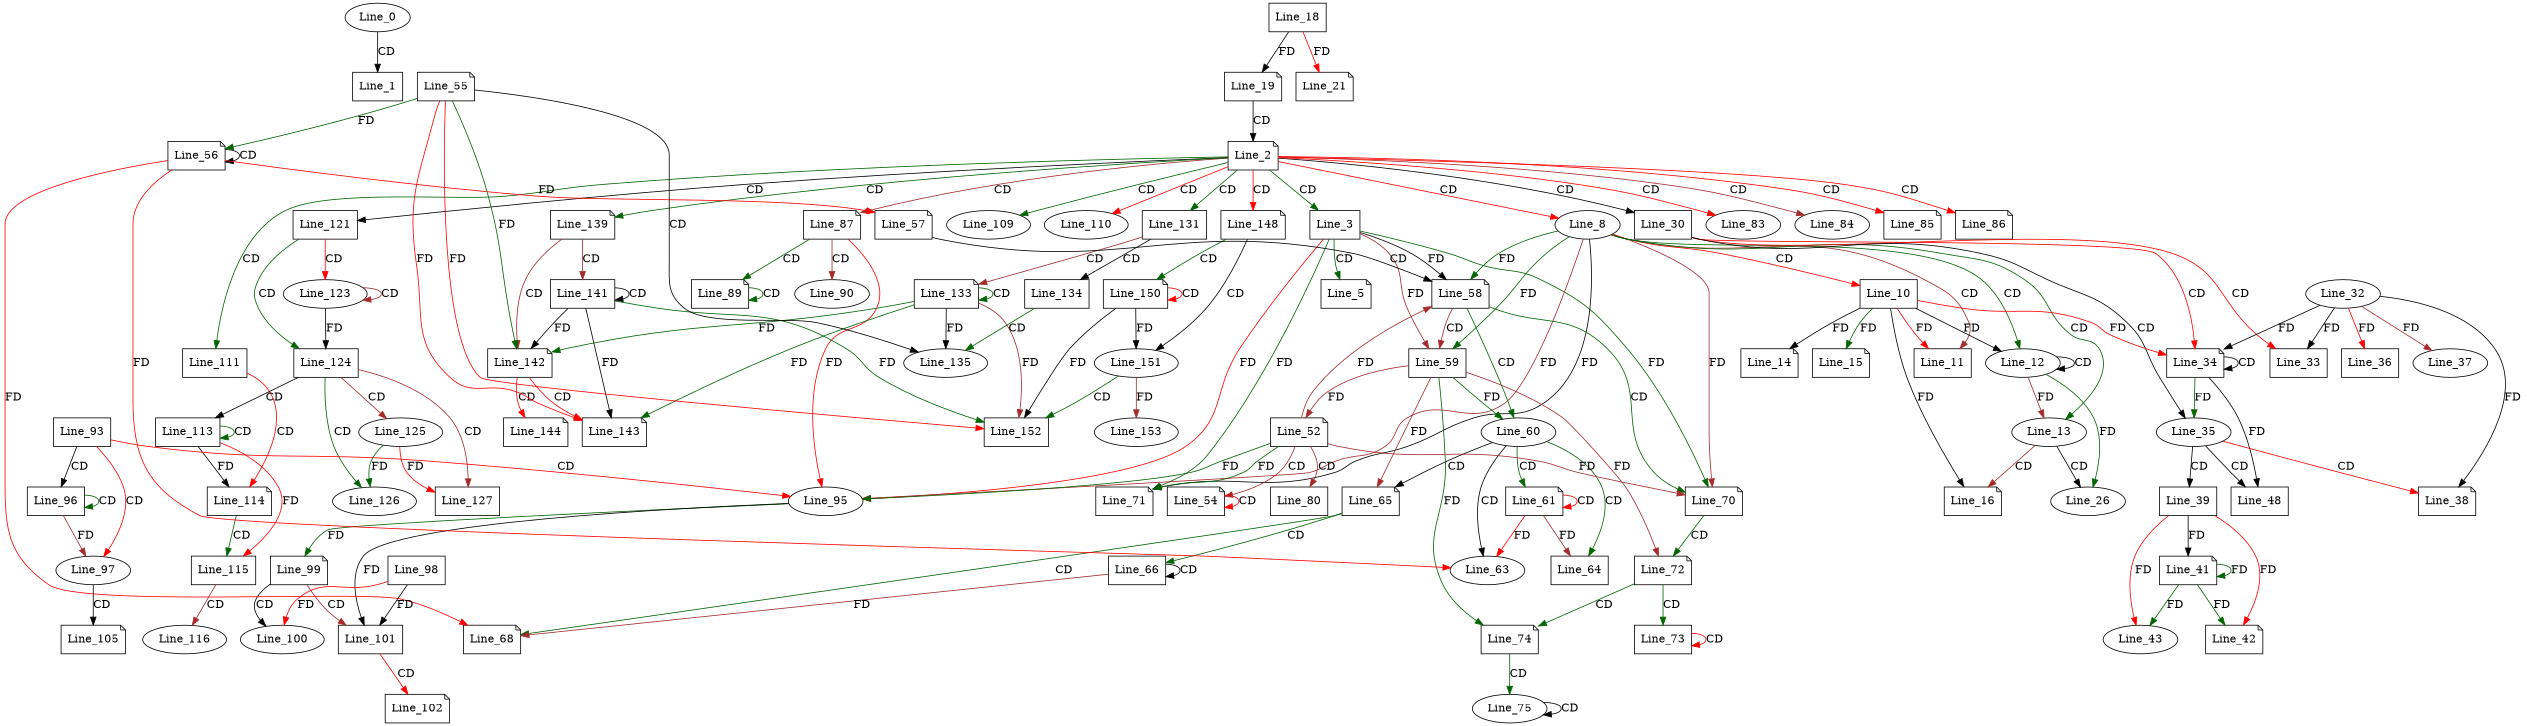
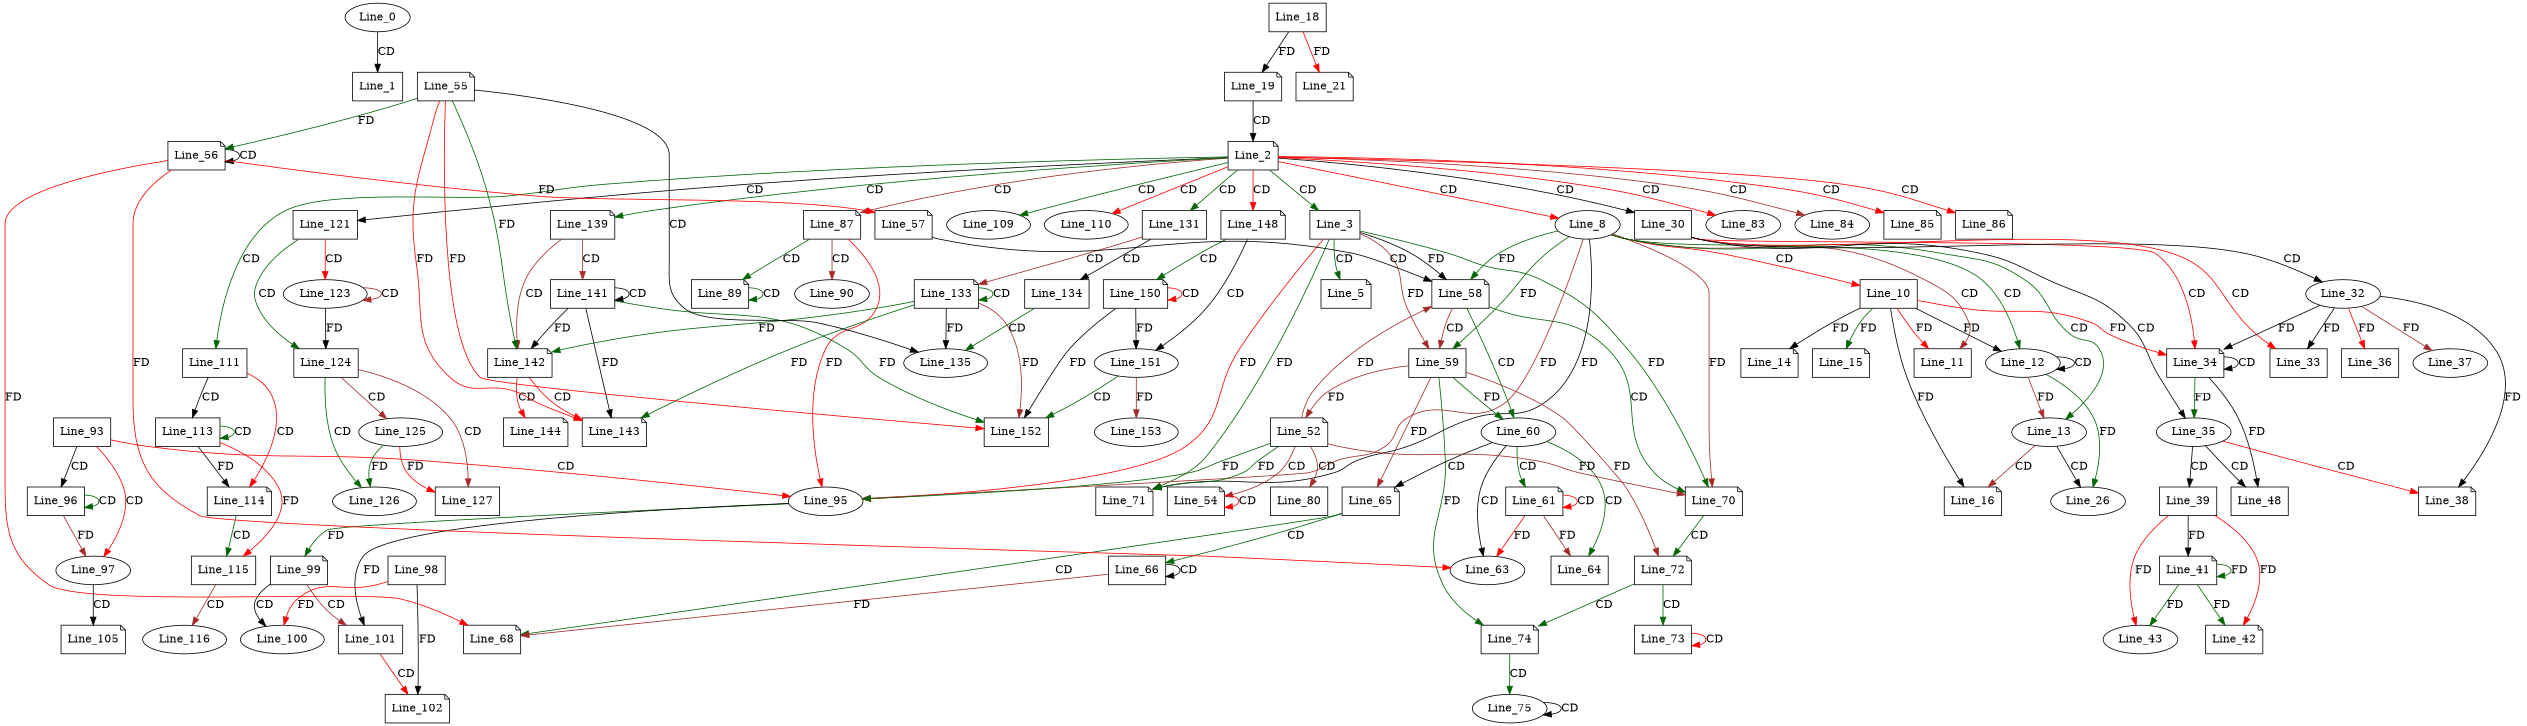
none -> (2163, 245)
(260, 396) -> (201, 394)
(395, 603) -> (418, 636)
